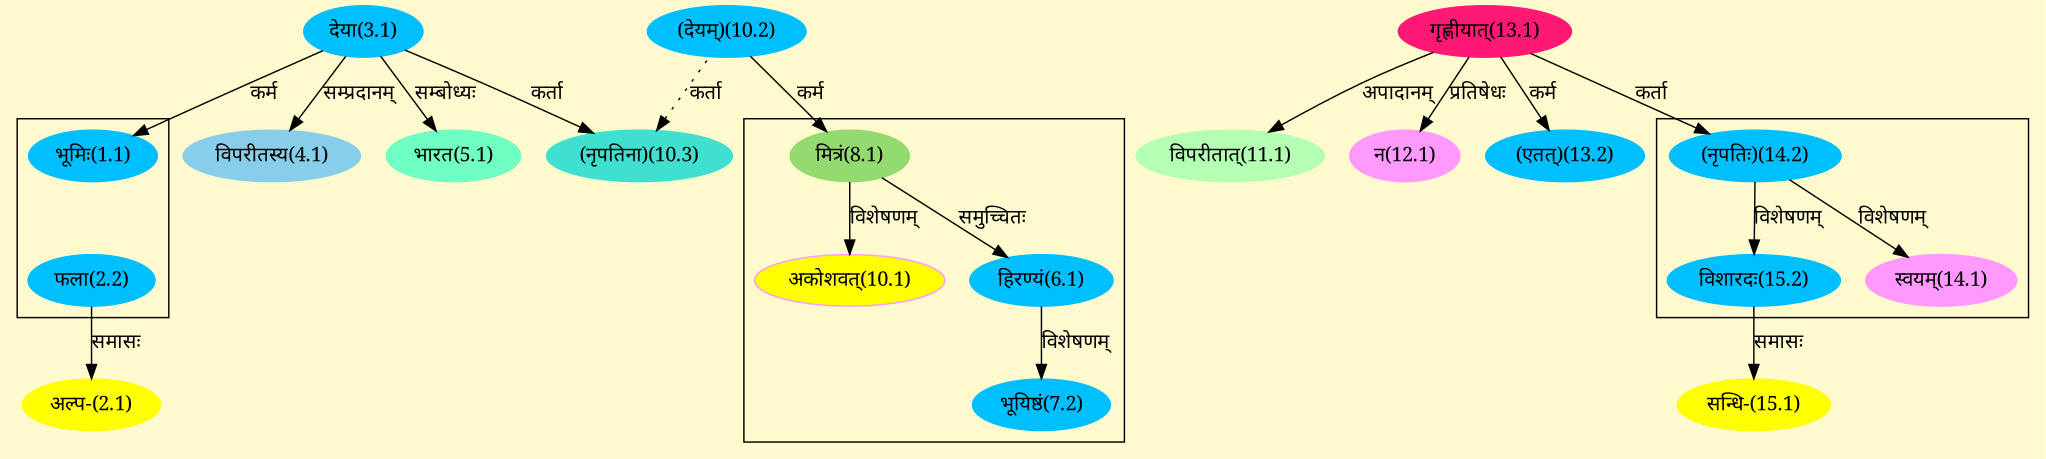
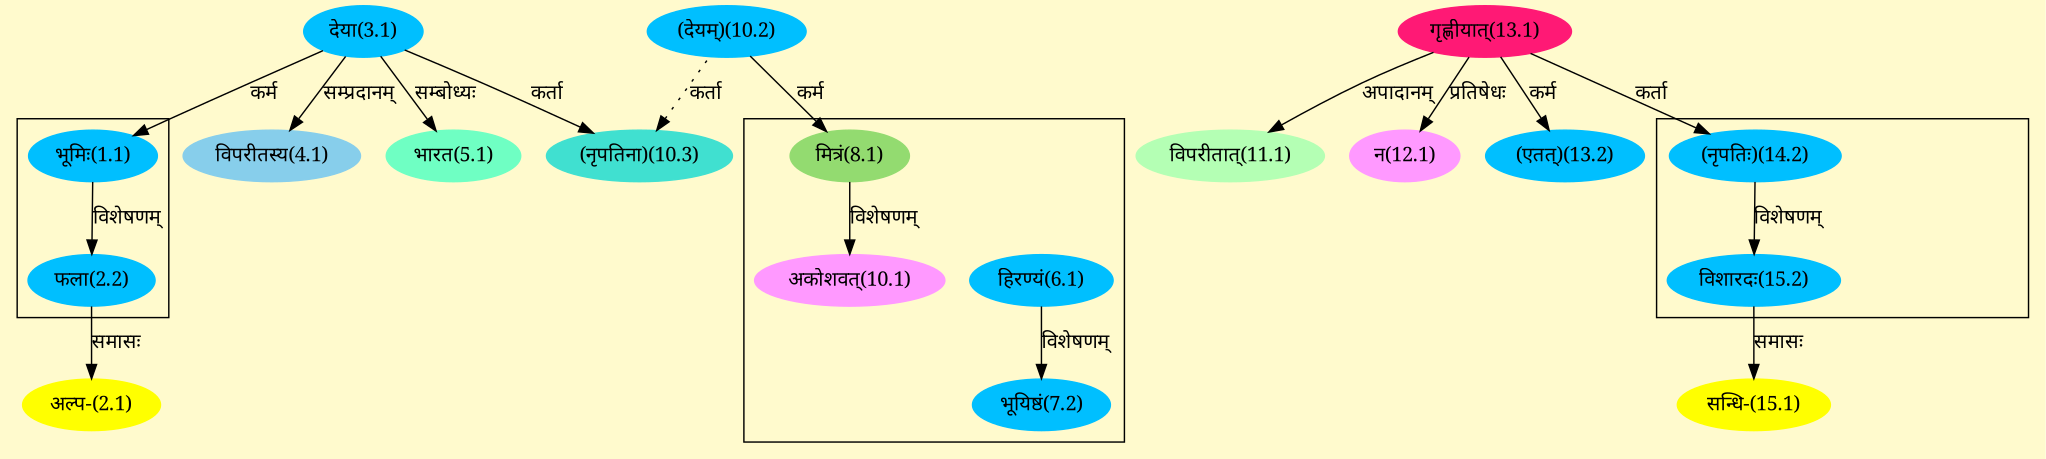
none -> (92, 211)
(939, 214) -> none
(850, 280) -> (850, 280)
(1941, 280) -> none
